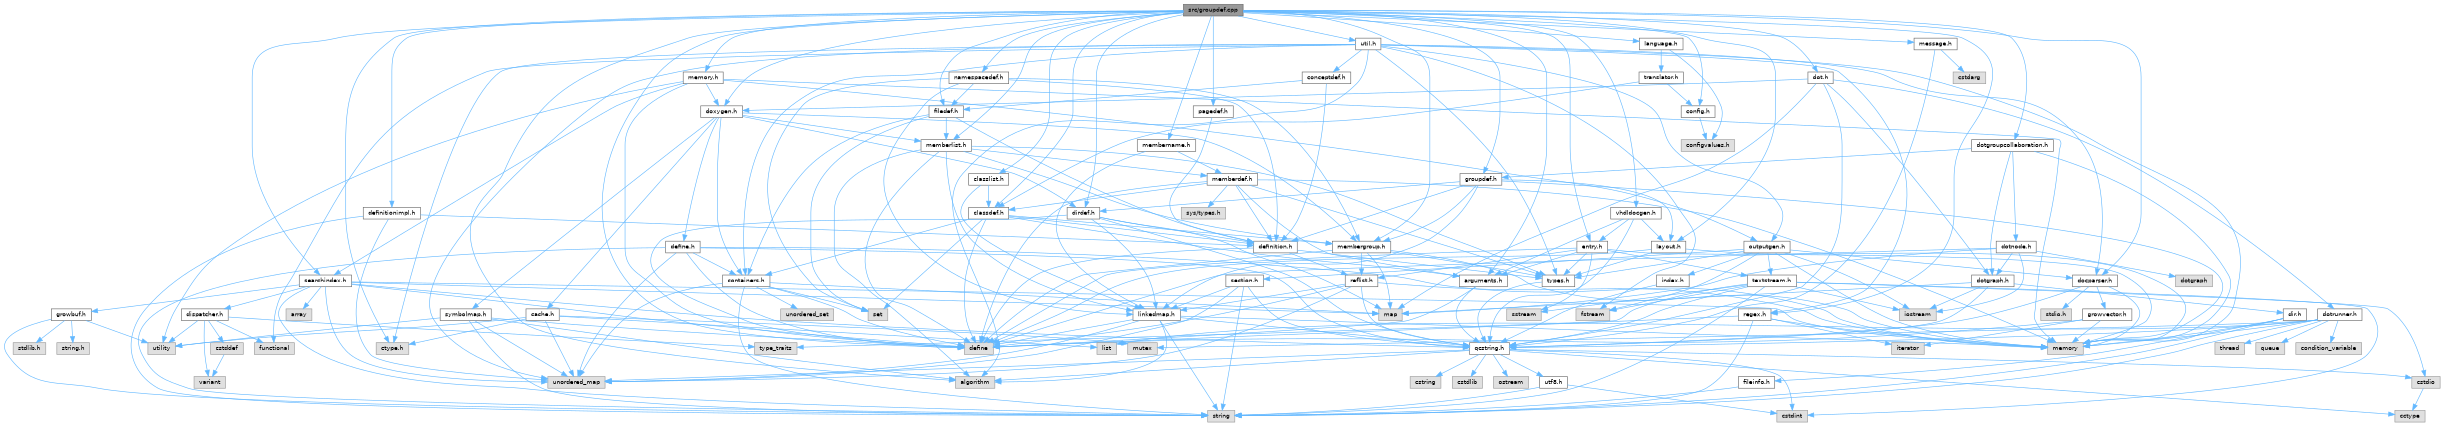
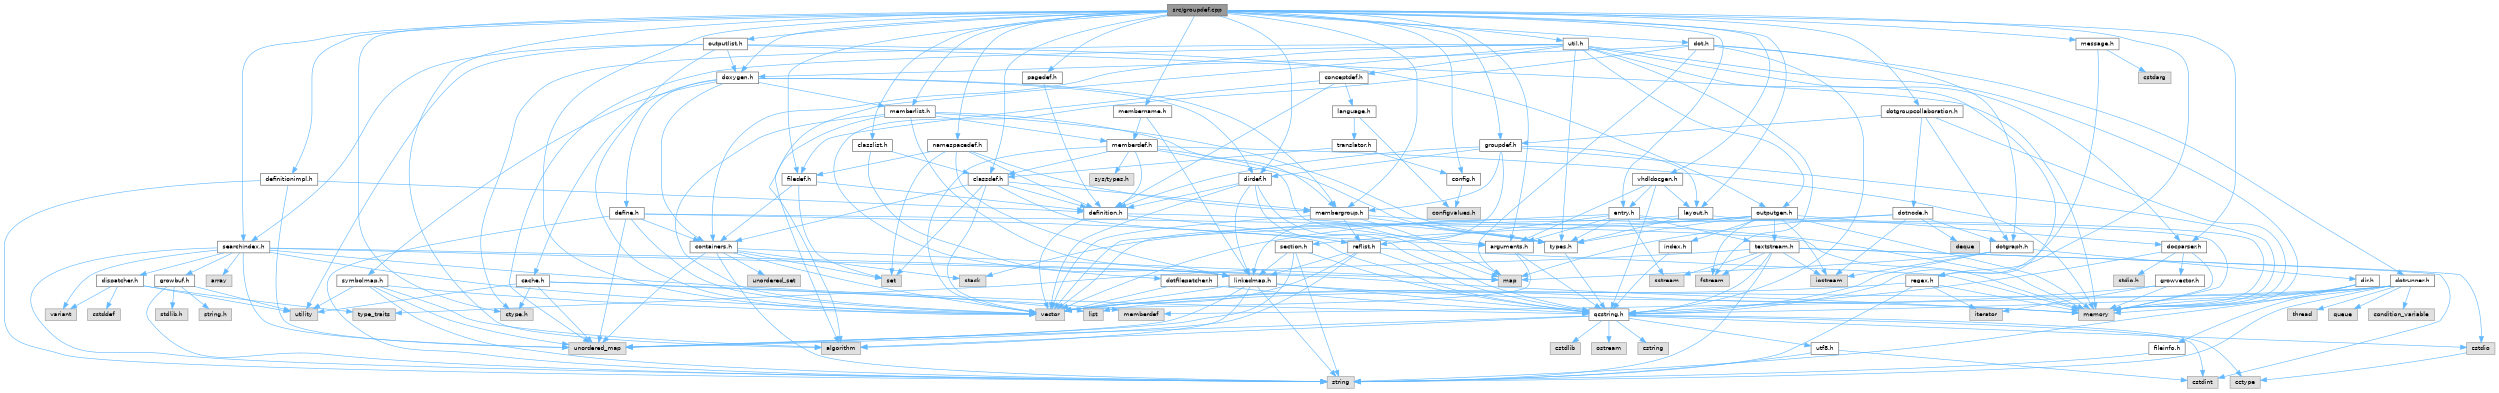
(1428, 25) -> (1348, 92)
(703, 78) -> (725, 44)
(946, 126) -> none
none -> (973, 281)
none -> (1189, 281)
(2194, 281) -> (1965, 247)
(274, 349) -> none
(979, 349) -> (1050, 315)
(1143, 349) -> (1141, 315)
(220, 363) -> (135, 262)
